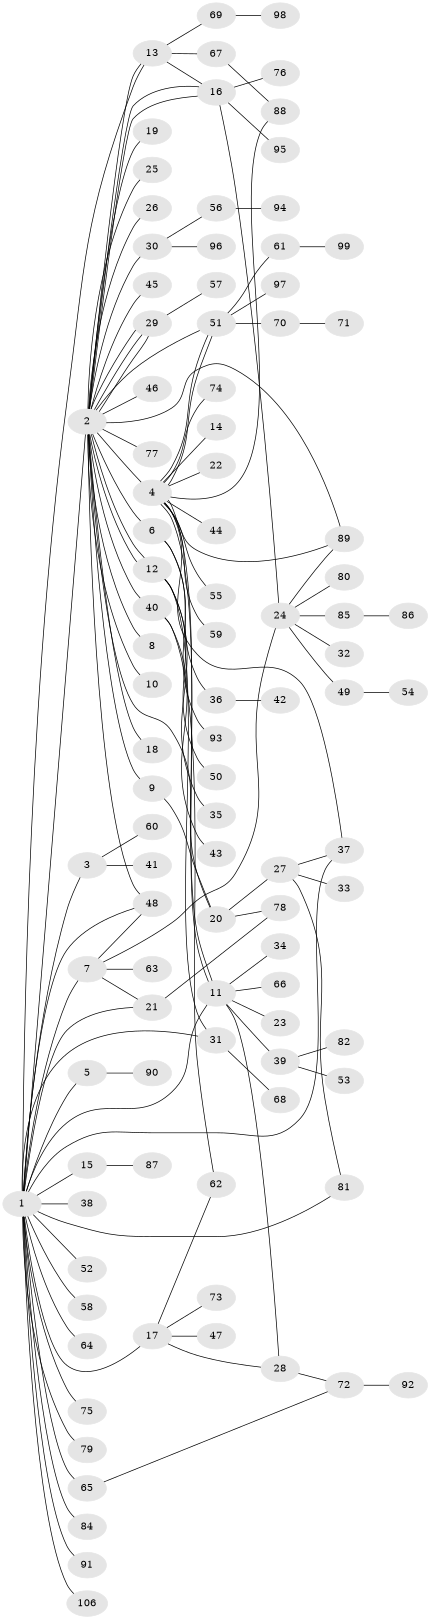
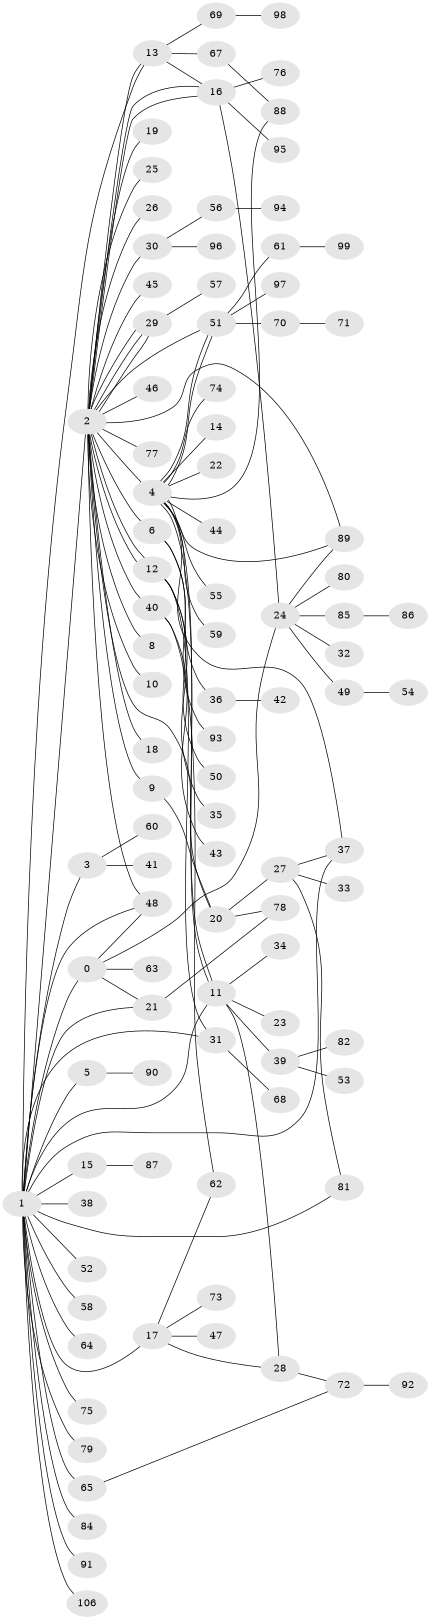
(87, 969) -> (87, 969)
(280, 985) -> none
